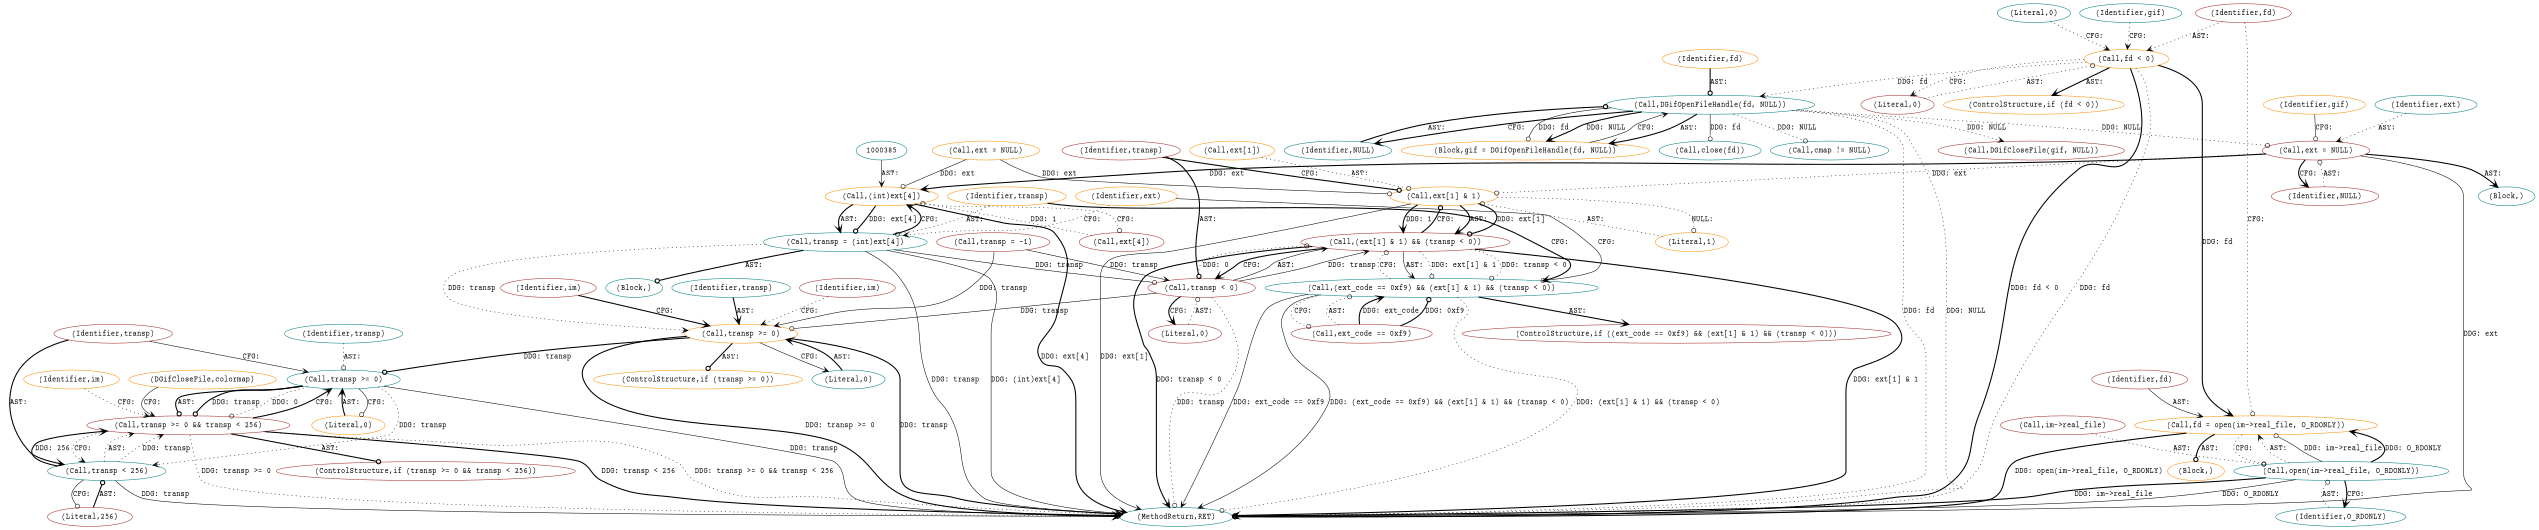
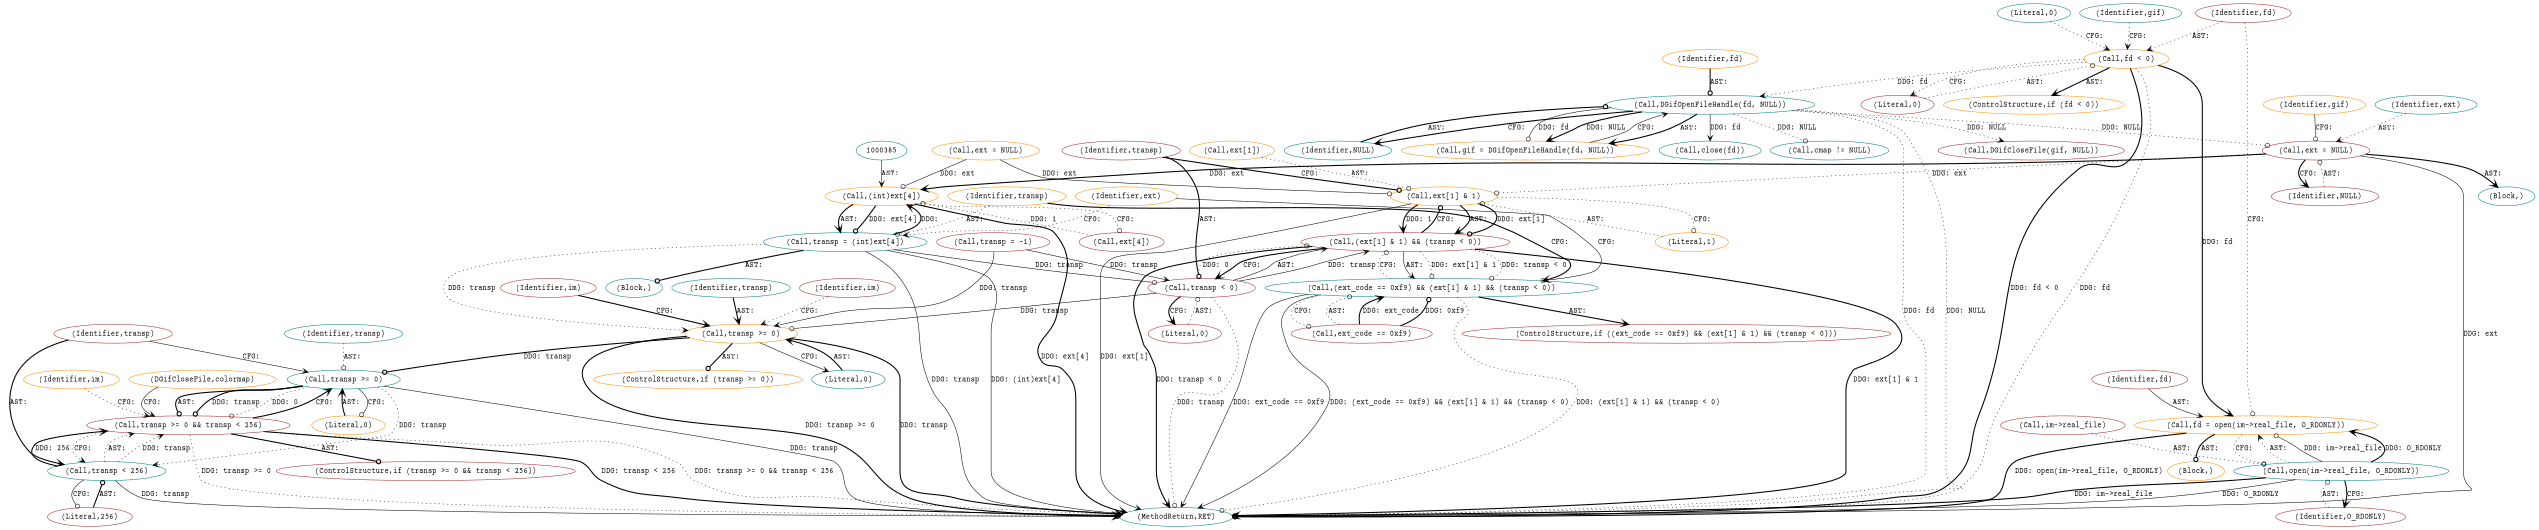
(1710, 125) -> (1710, 125)
(1525, 151) -> (1525, 151)
(932, 219) -> (932, 219)
(1705, 219) -> (1705, 219)
(2341, 517) -> (2341, 517)
